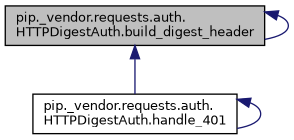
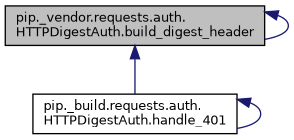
(135, 114) -> (135, 114)
